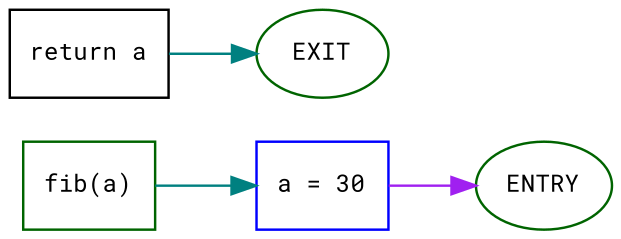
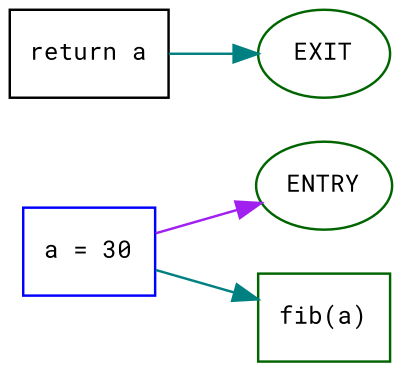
(193, 186) -> (195, 281)
